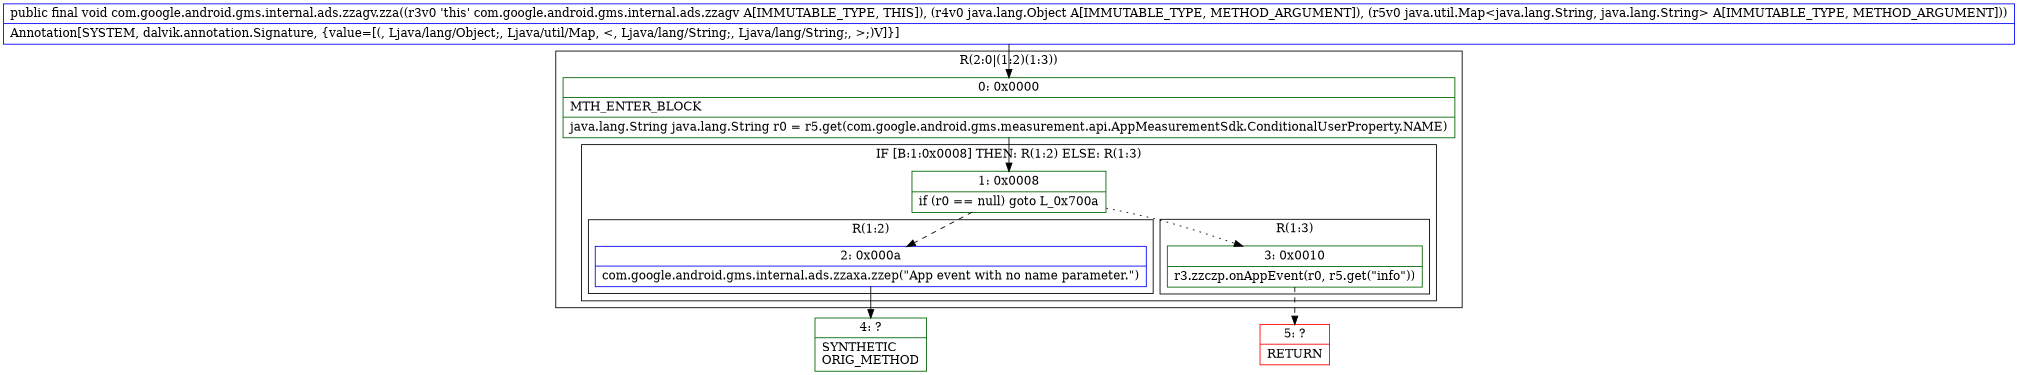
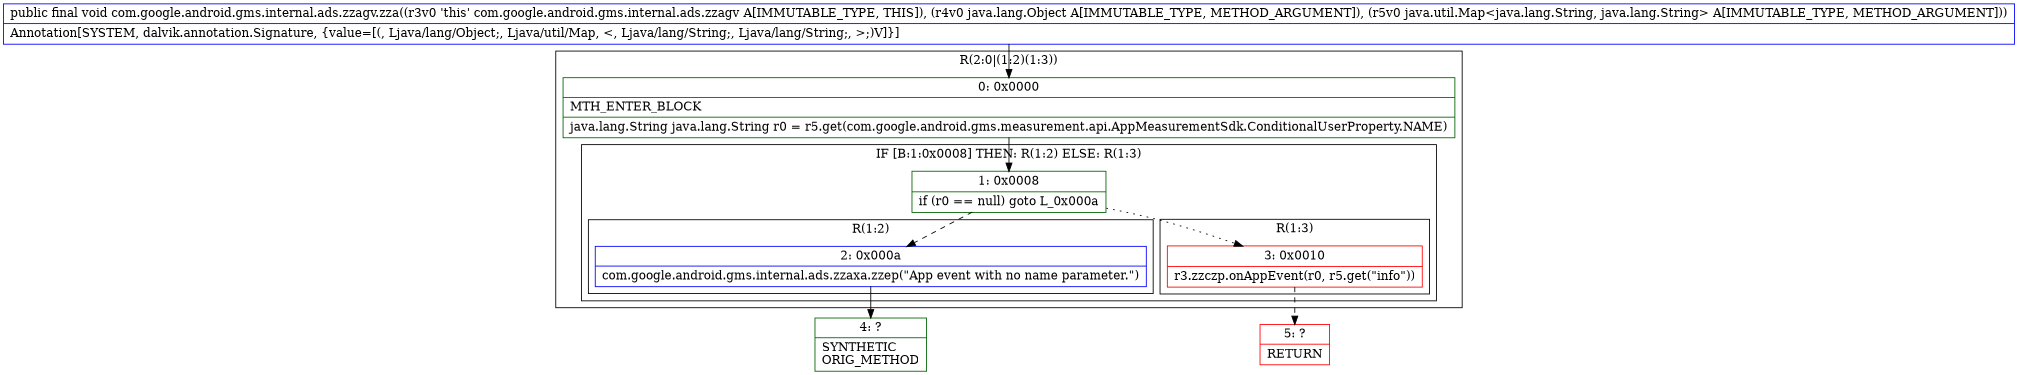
(1009, 202) -> (1009, 202)
(1295, 267) -> (1295, 267)
